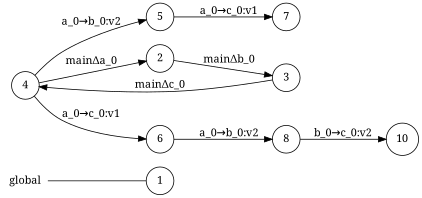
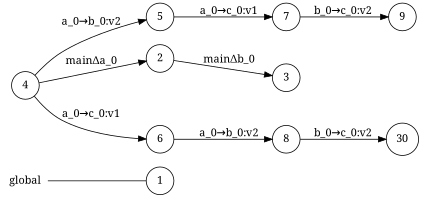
none -> (402, 17)
(160, 92) -> none
(402, 139) -> (402, 139)
